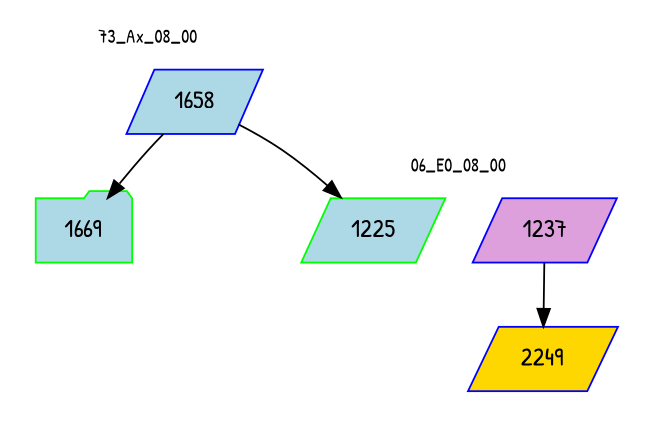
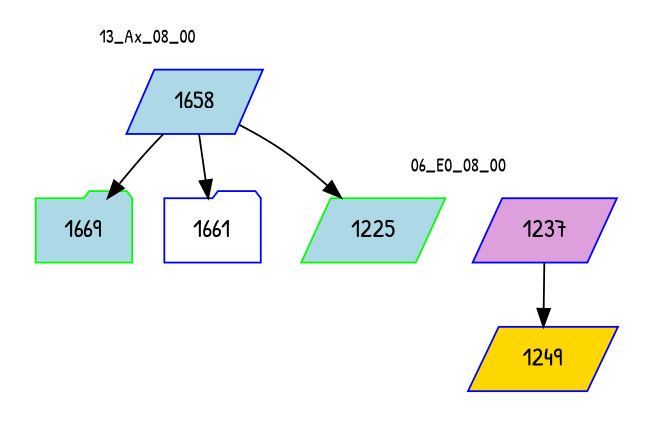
(148, 38) -> (148, 38)
none -> (213, 230)
(543, 359) -> (543, 359)
